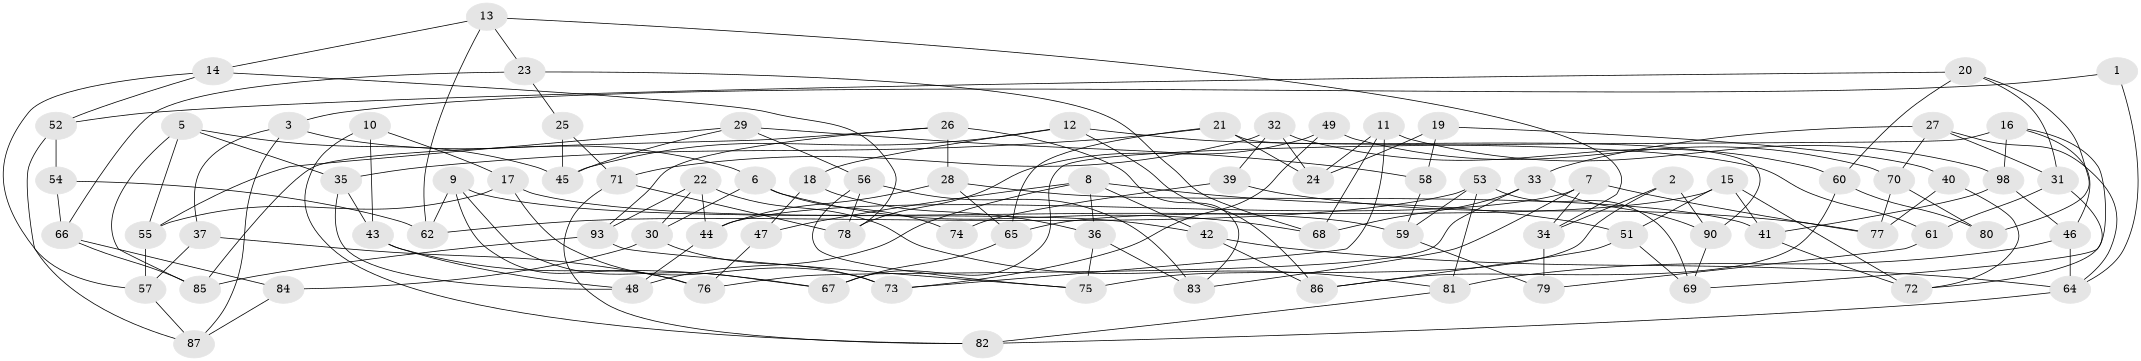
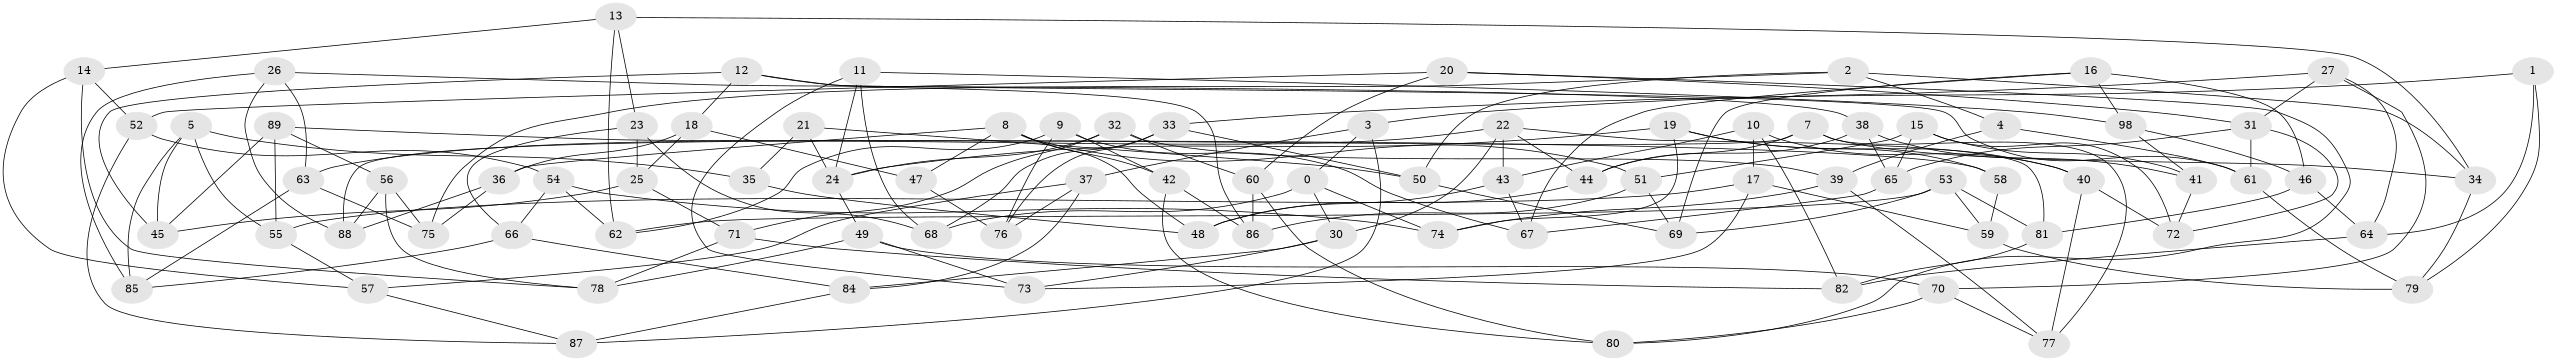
(741, 126) -> (275, 126)
none -> (2001, 126)
none -> (670, 148)
(1065, 153) -> (2133, 142)
none -> (1918, 154)
(755, 180) -> (1308, 180)
(948, 180) -> (1863, 126)
none -> (2517, 200)
(355, 204) -> (1503, 153)
none -> (847, 207)
none -> (995, 211)
none -> (1593, 216)
(598, 235) -> (303, 180)
(1711, 235) -> (1420, 180)
(1576, 265) -> (1347, 315)
none -> (988, 267)
(1194, 290) -> (345, 235)
